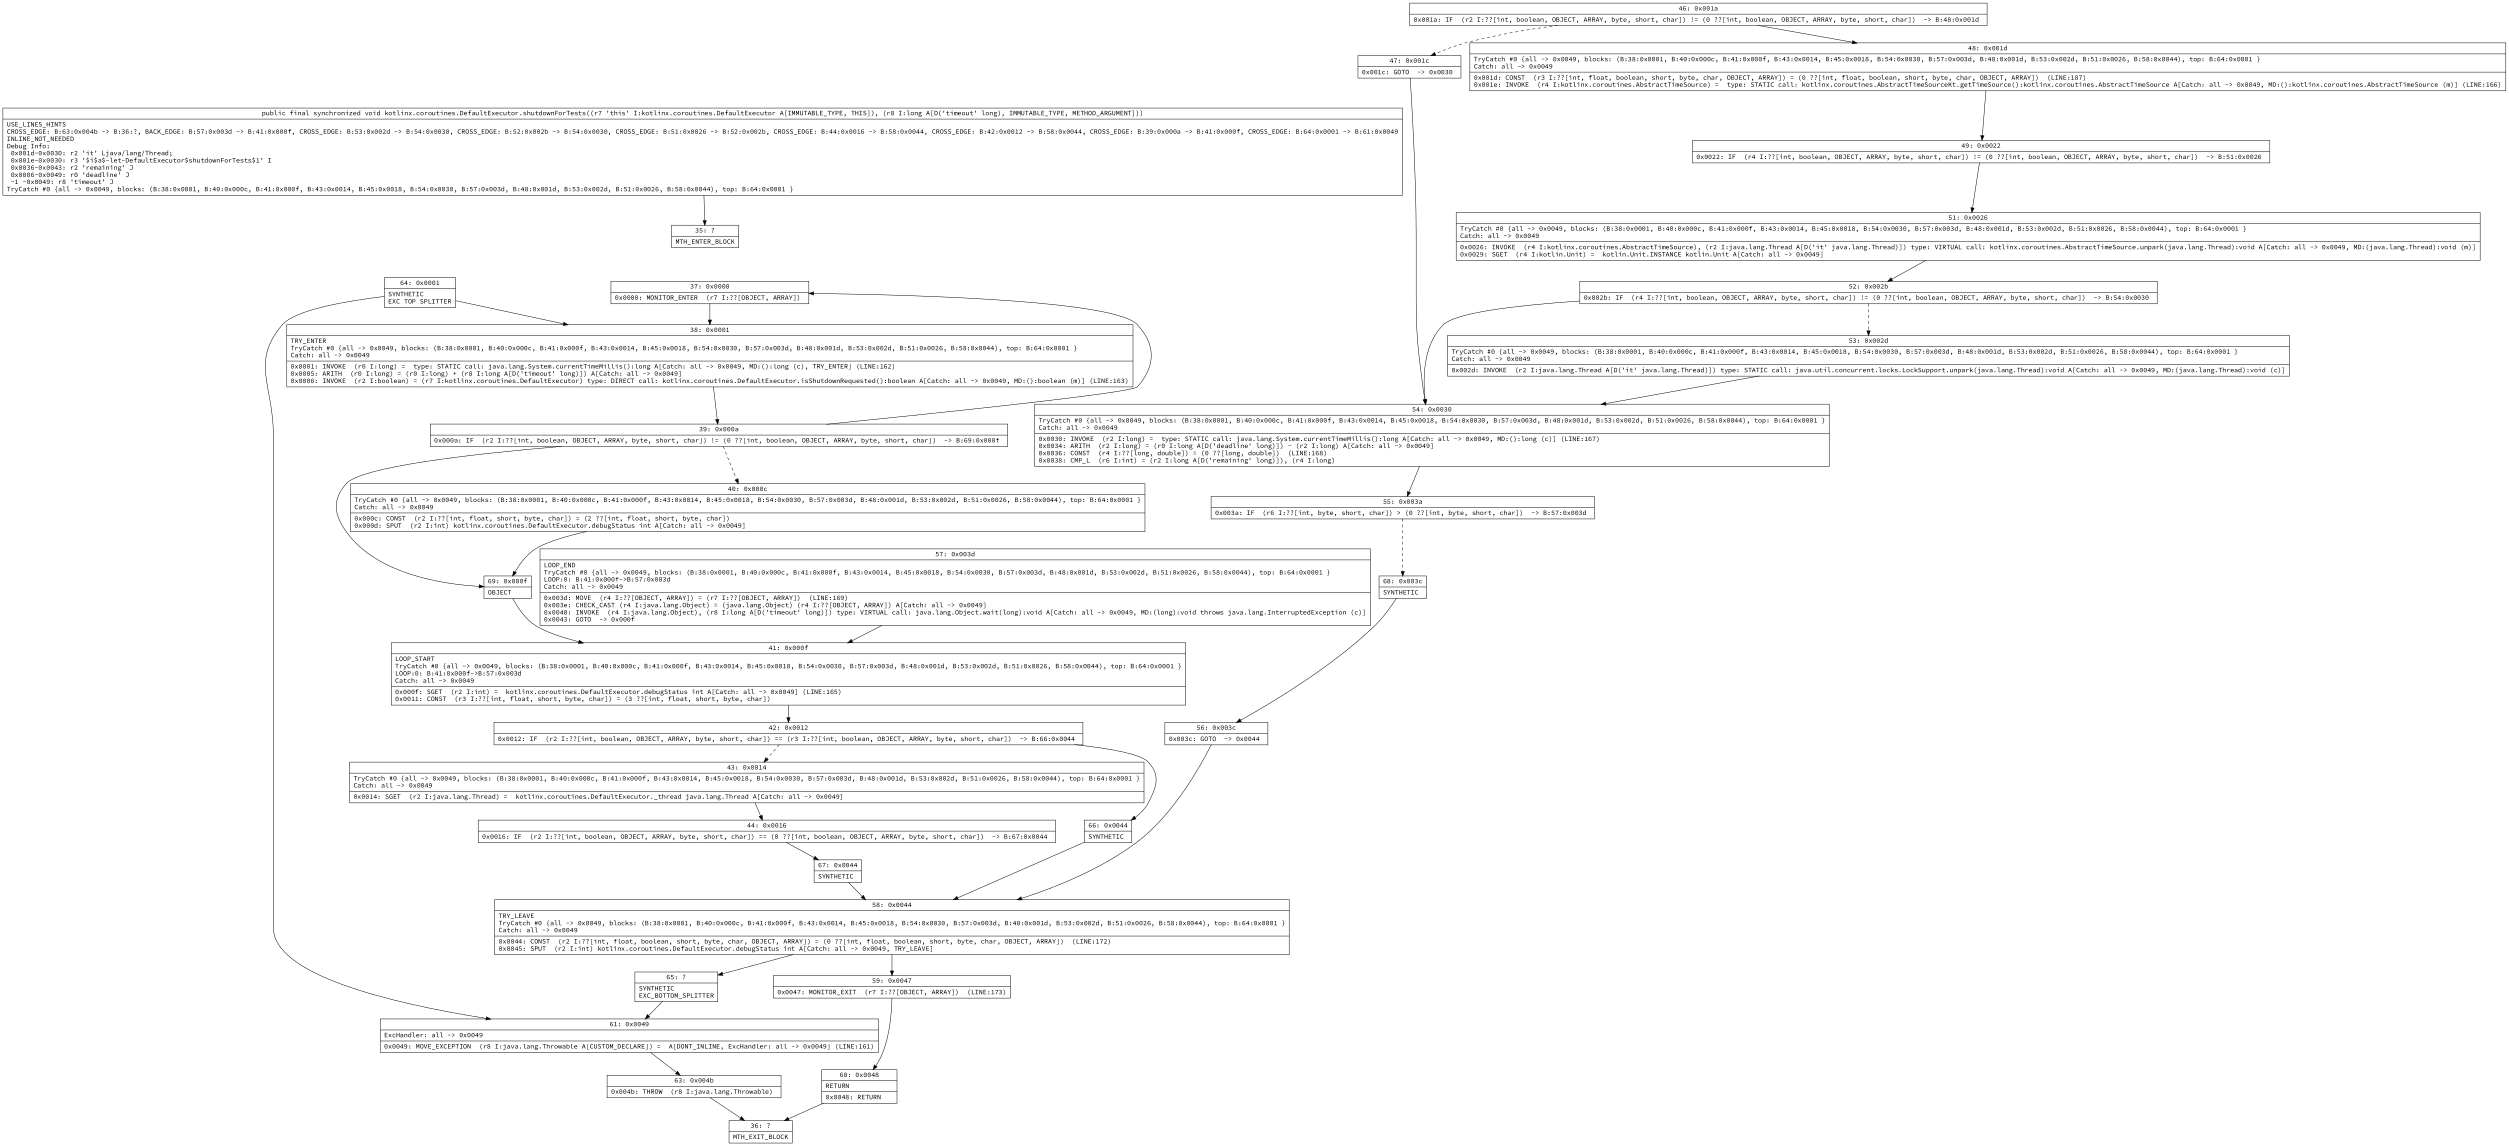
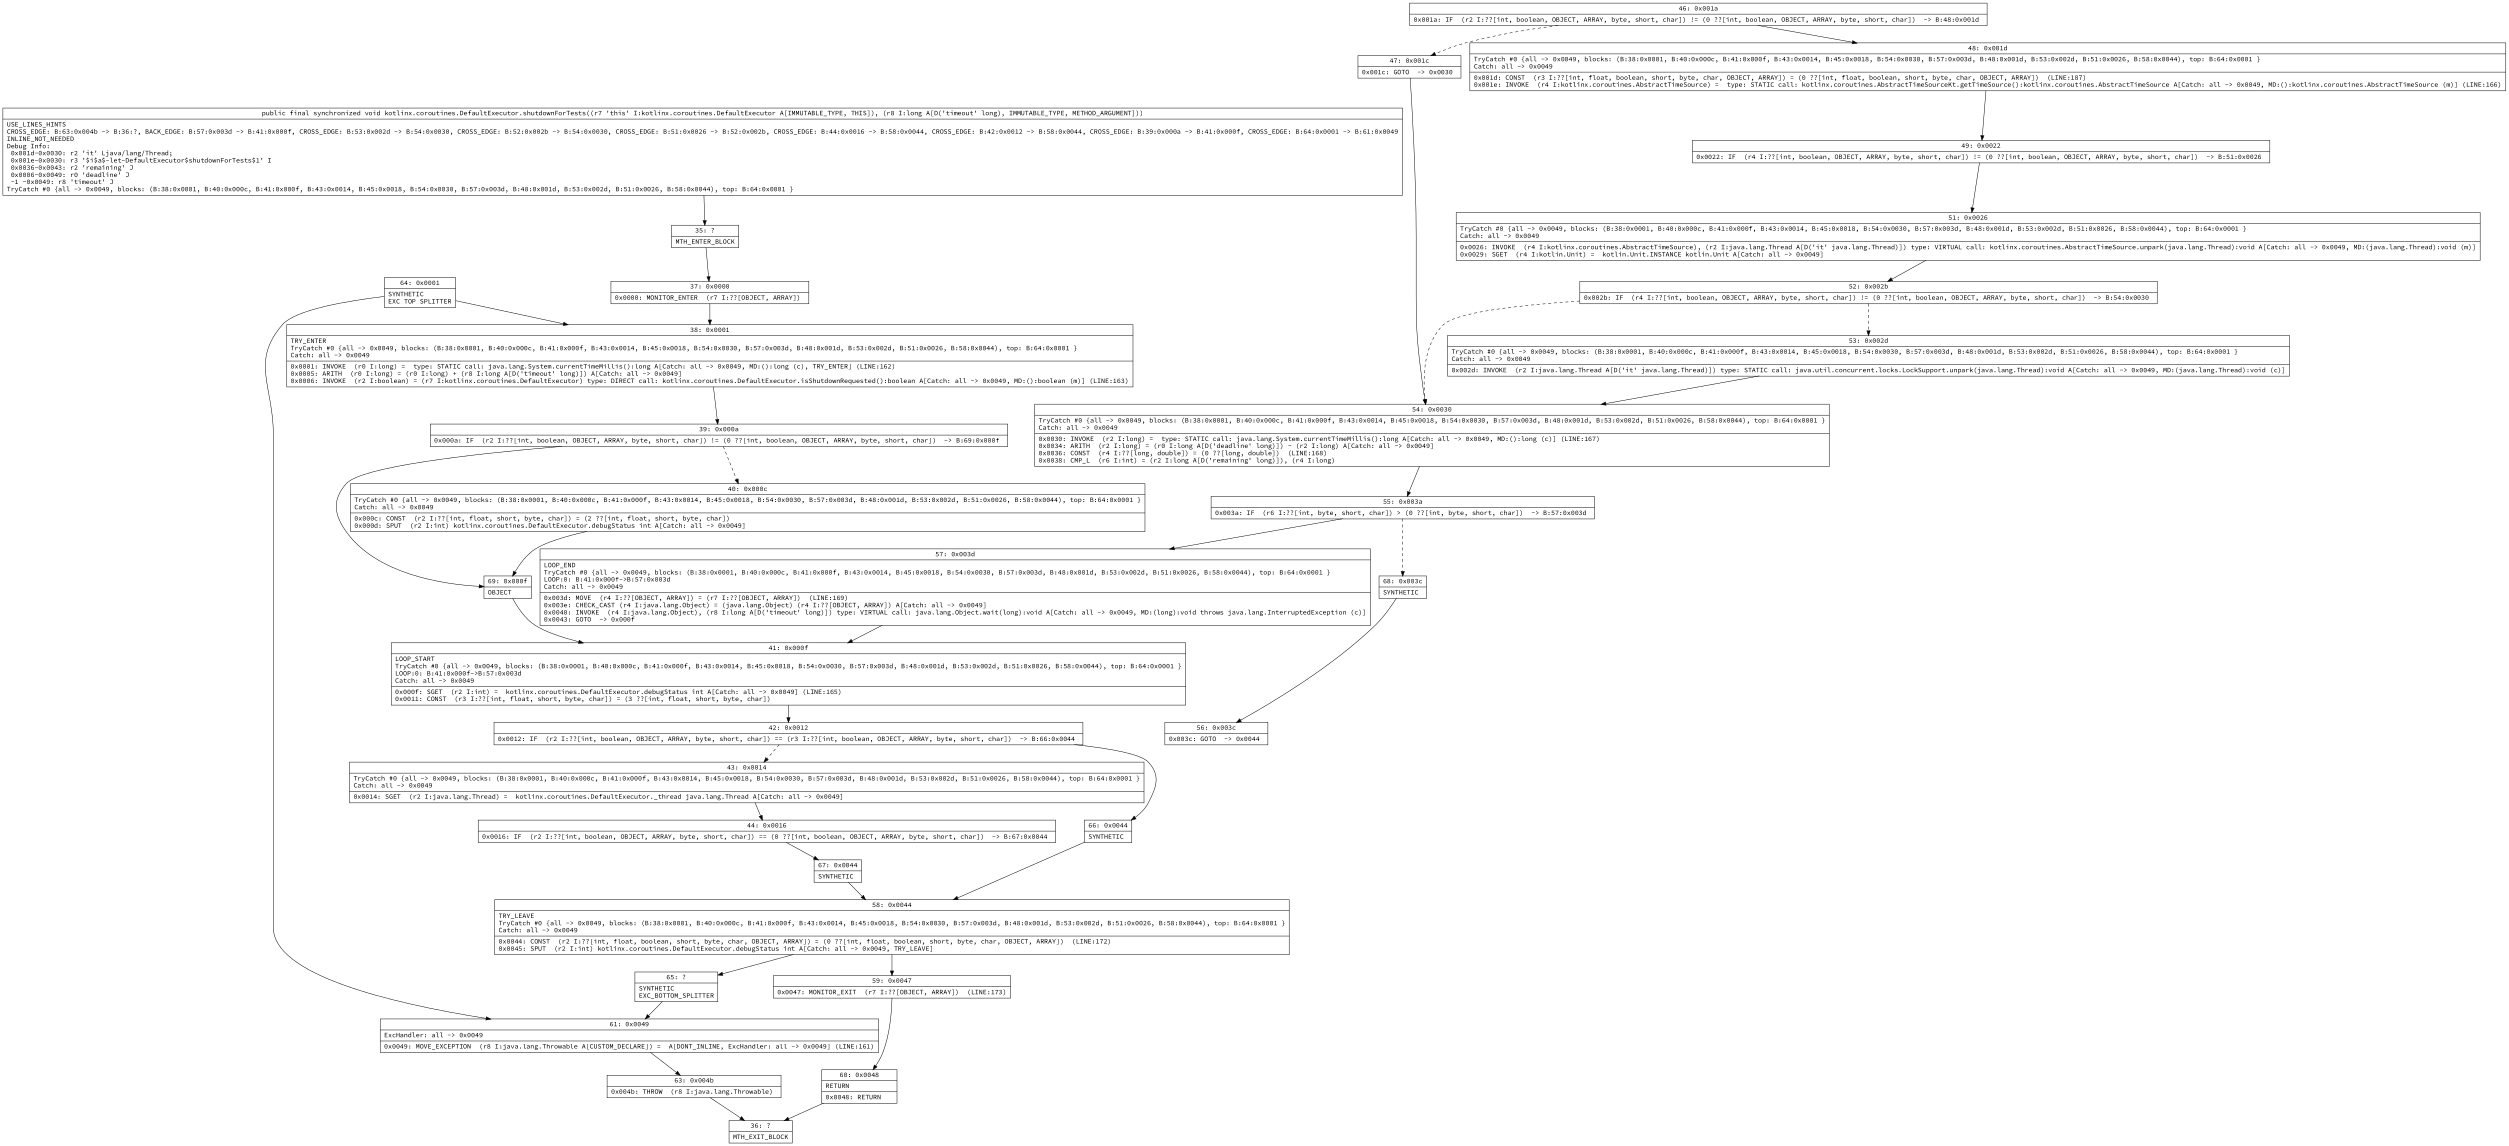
(1471, 314) -> (1471, 314)
(1151, 349) -> (707, 262)
none -> (1258, 533)
(1135, 844) -> none
